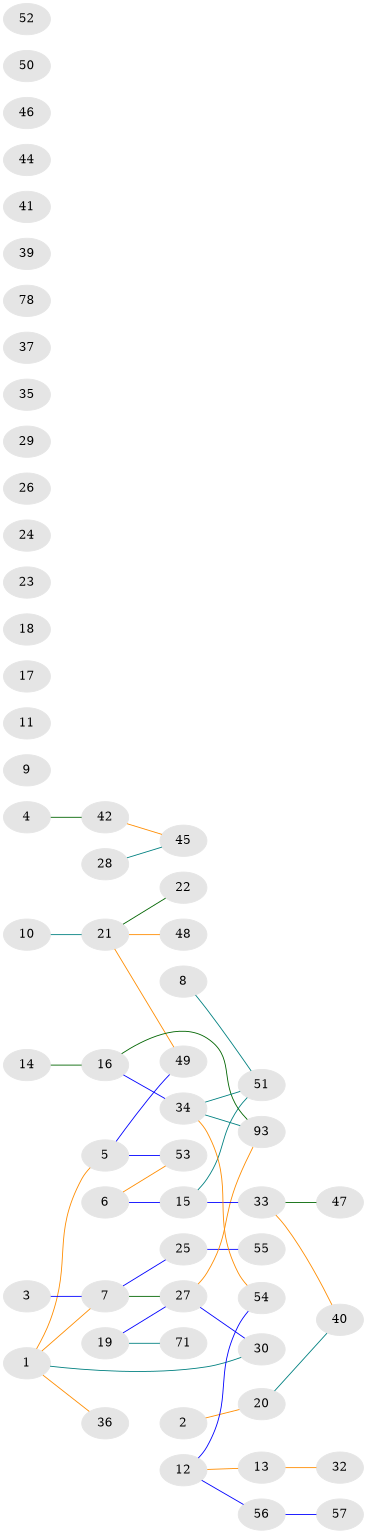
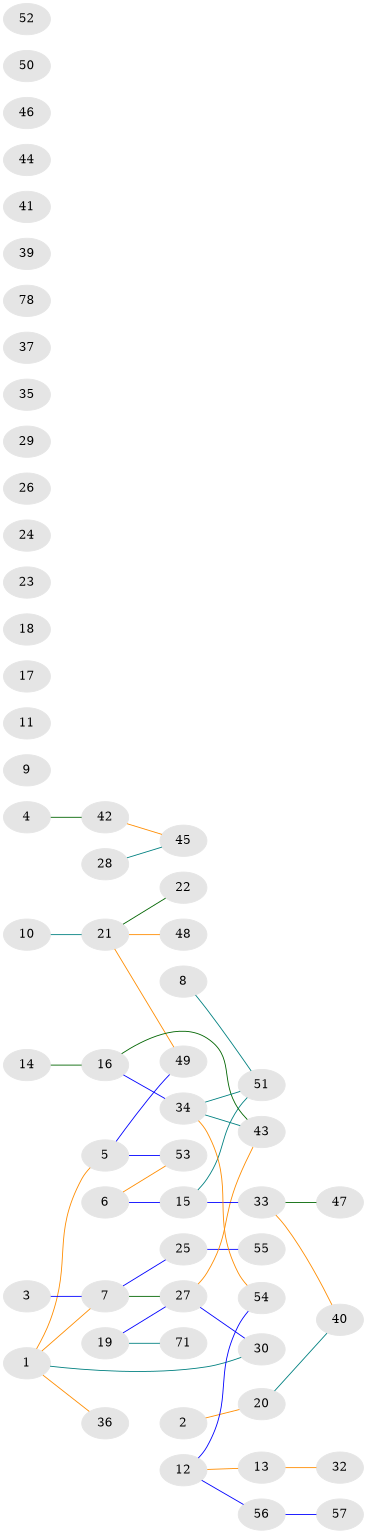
(262, 1132) -> (262, 1132)
